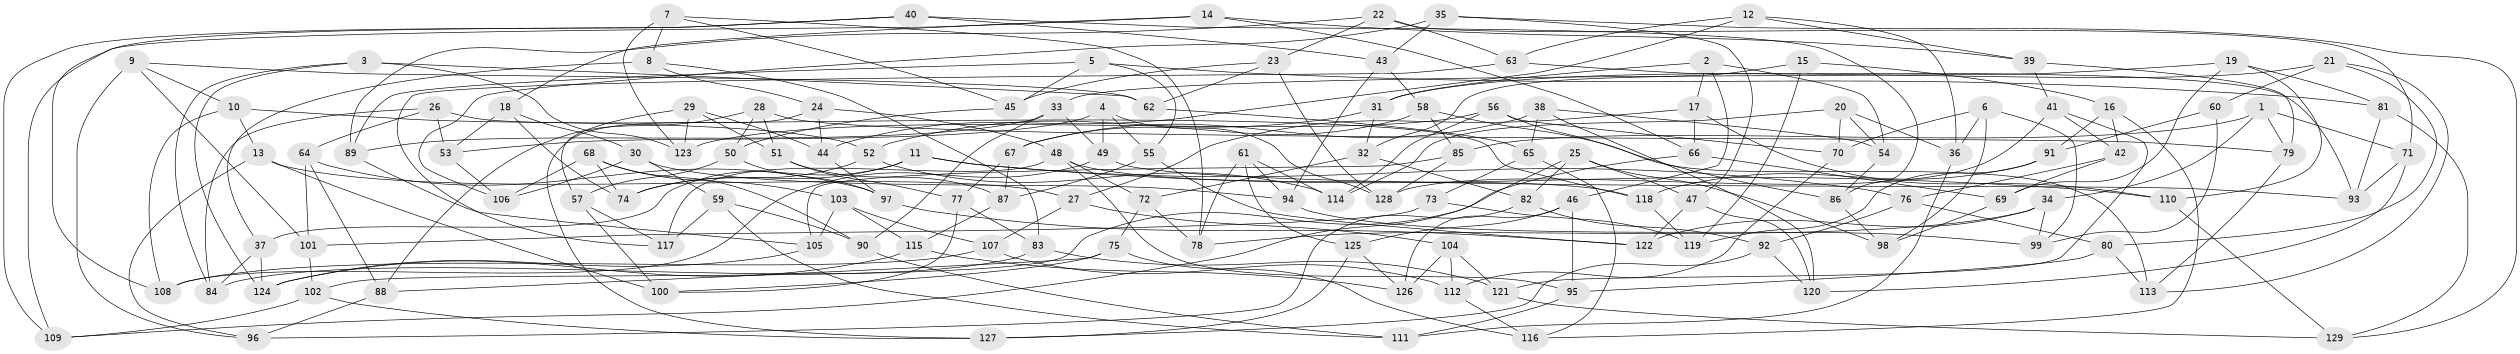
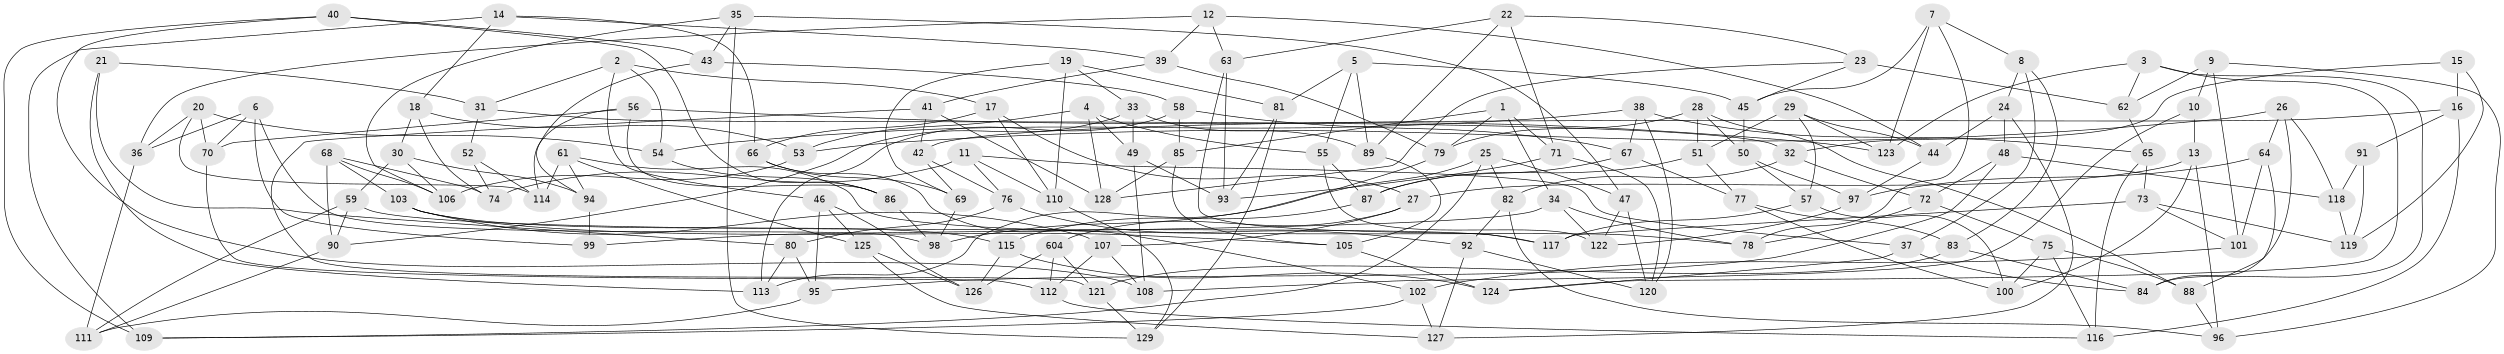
(2216, 108) -> none
(464, 121) -> none
(852, 169) -> (1761, 223)
(1450, 246) -> (1055, 246)
